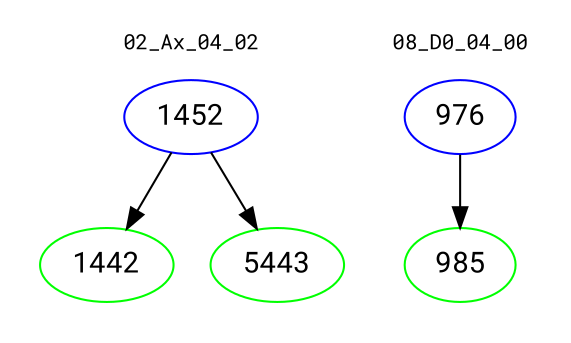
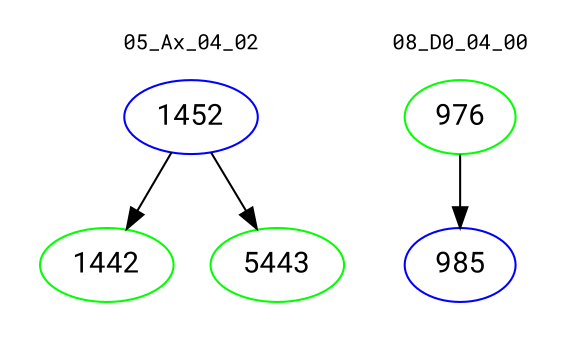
(192, 44) -> (192, 44)
(460, 117) -> (460, 117)
(460, 265) -> (460, 265)
